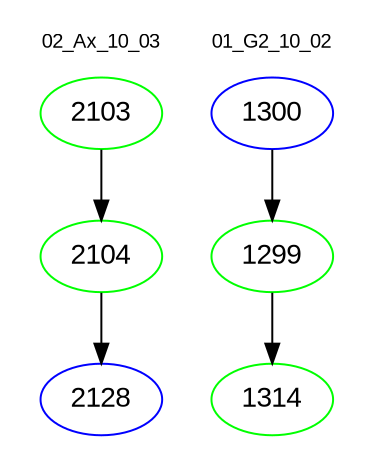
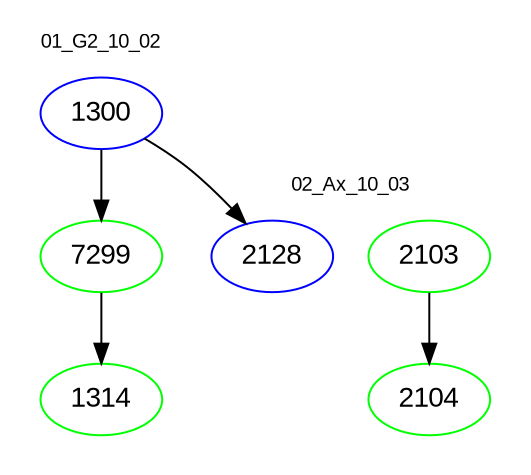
(272, 256) -> (101, 256)
(101, 318) -> (208, 185)
